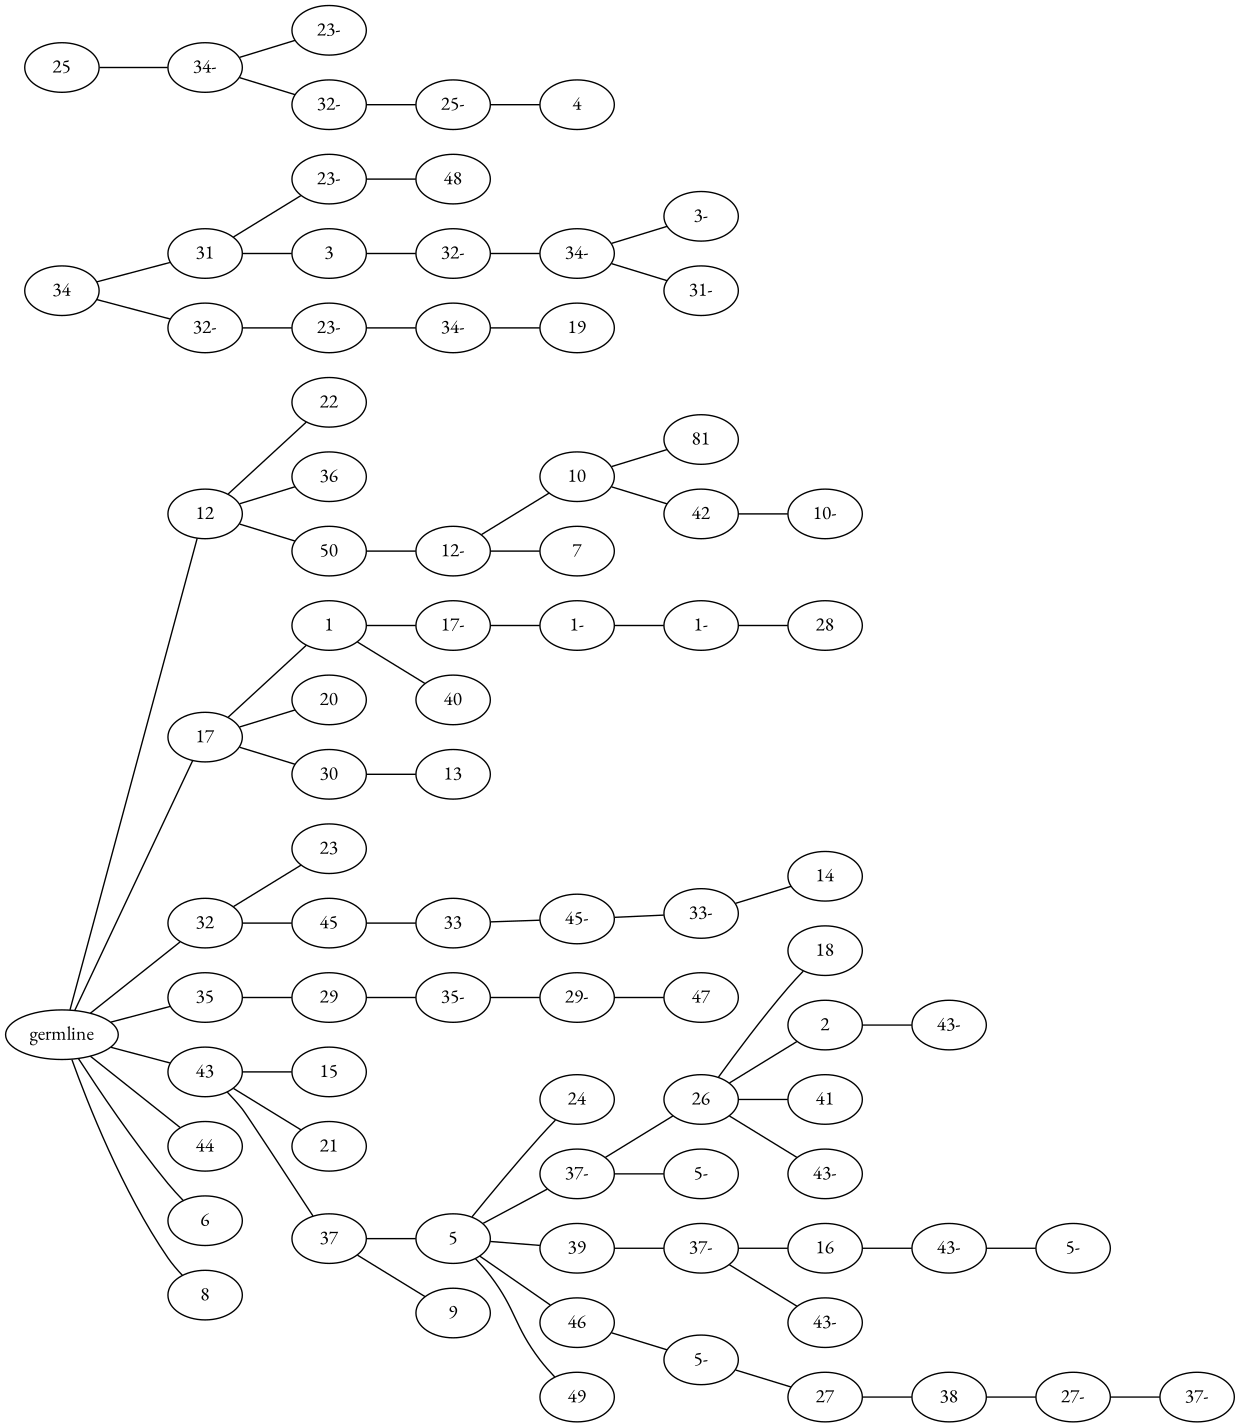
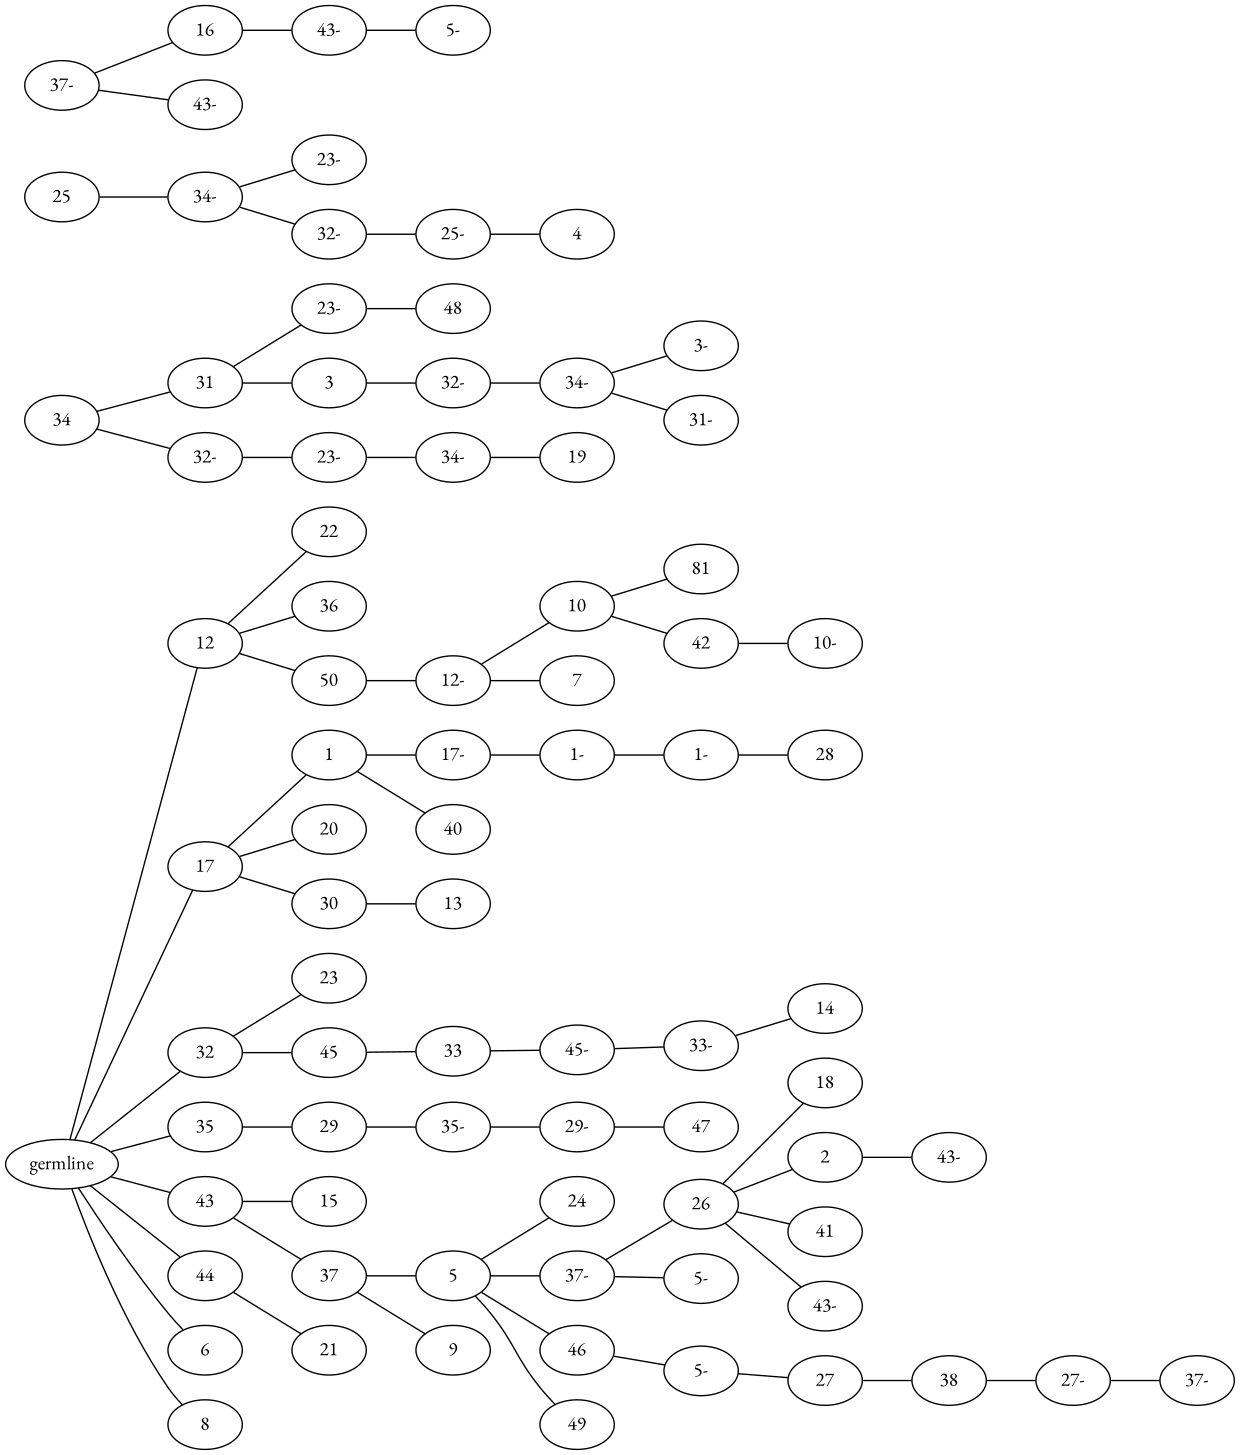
(267, 1109) -> (267, 1313)
(577, 1248) -> none
